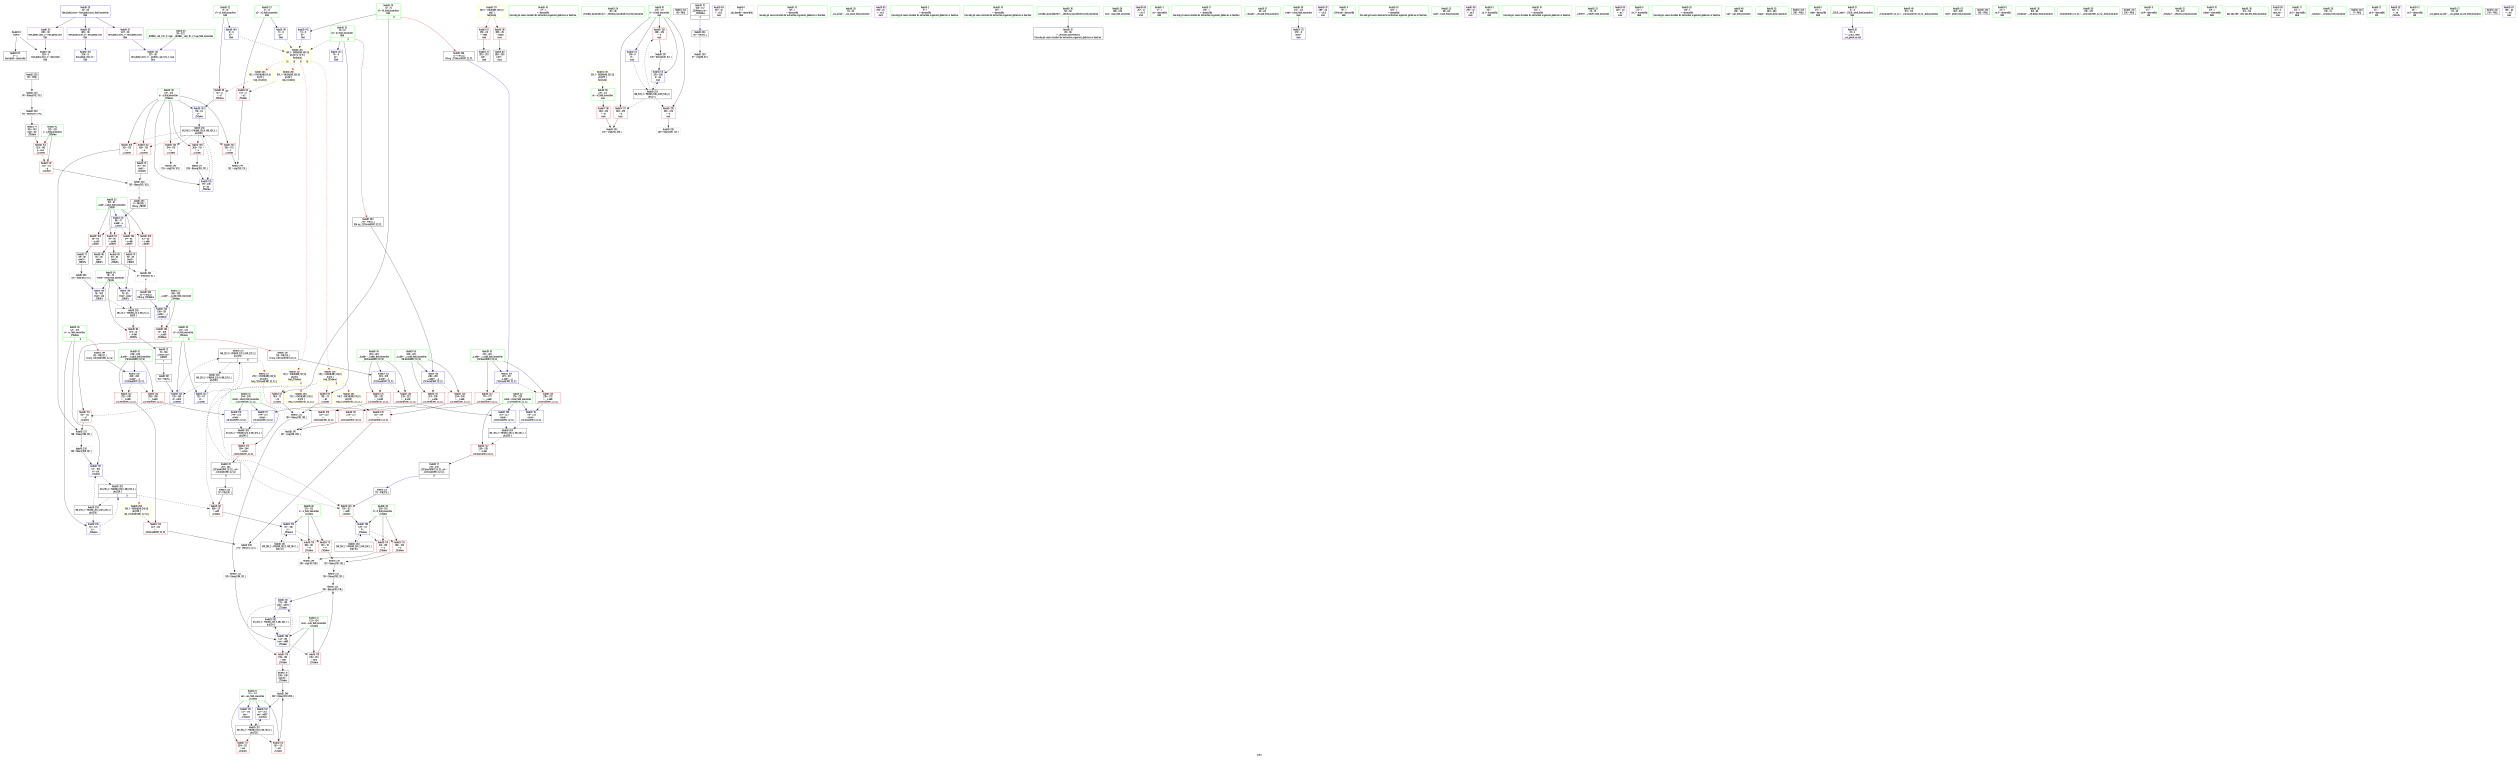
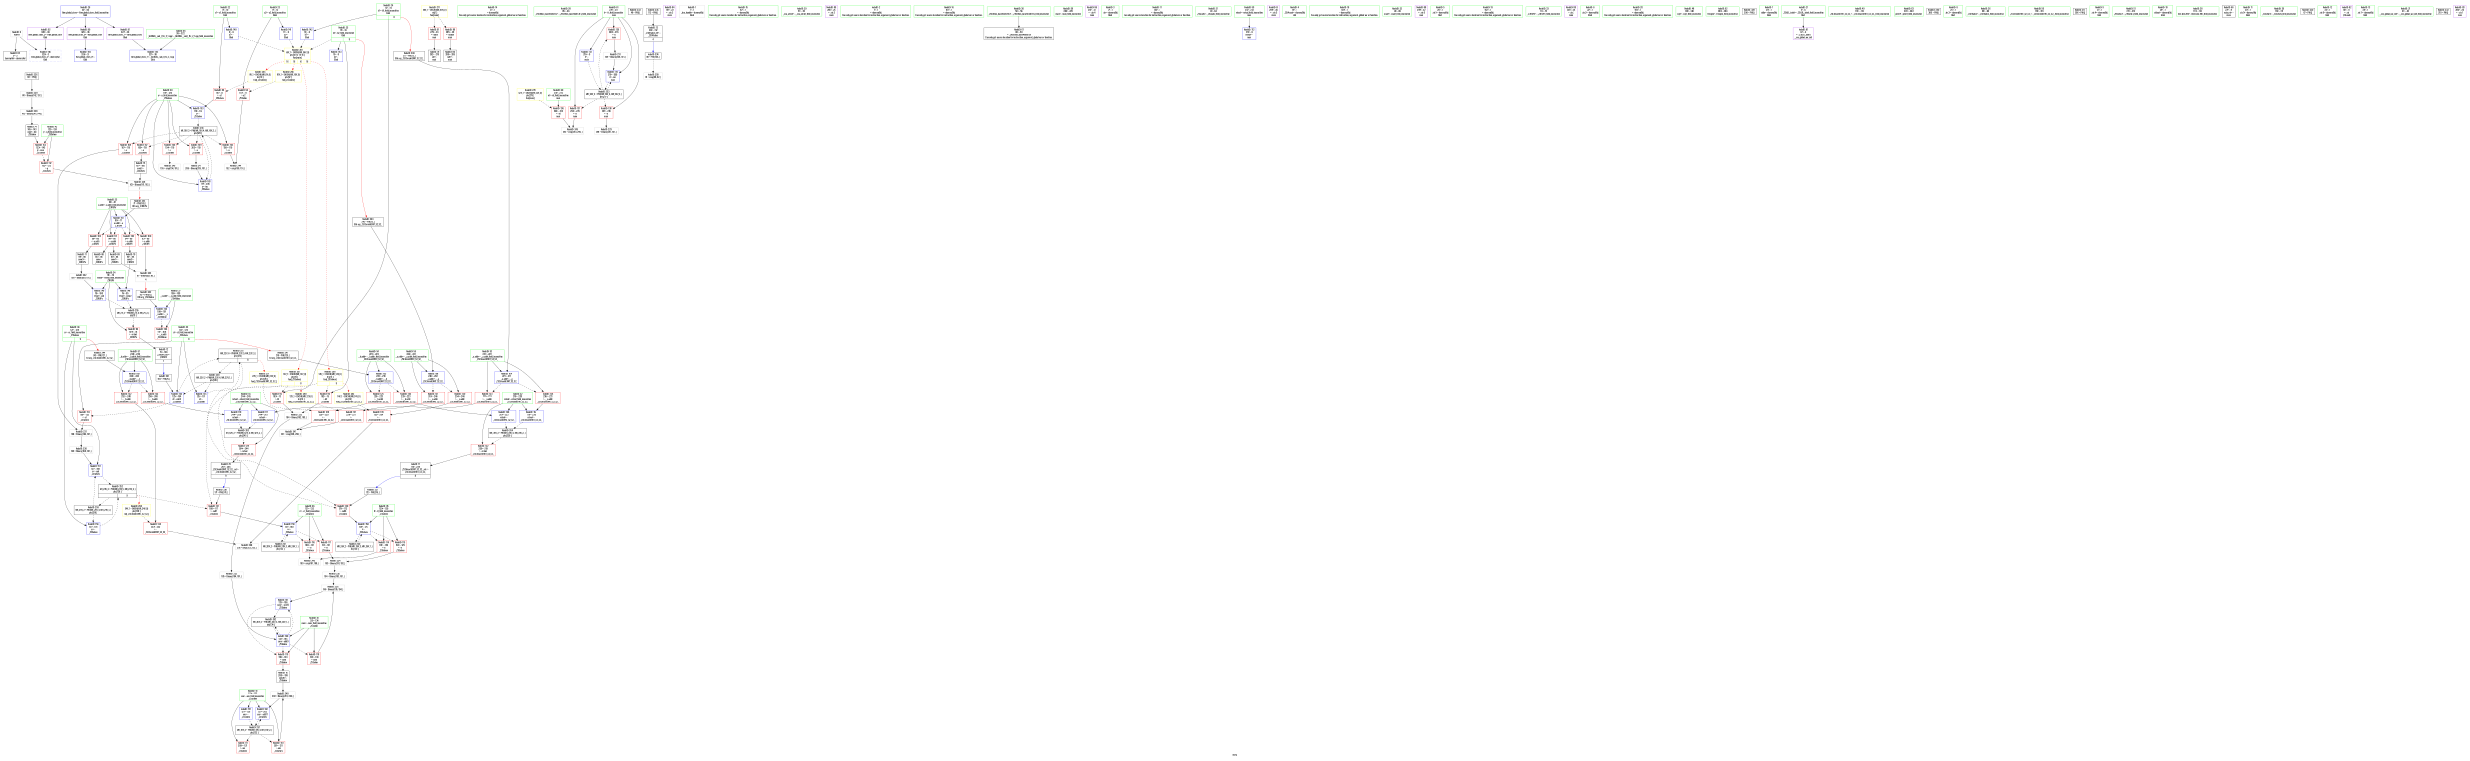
none -> (653, 11)
(603, 84) -> (545, 104)
(509, 205) -> (509, 179)
